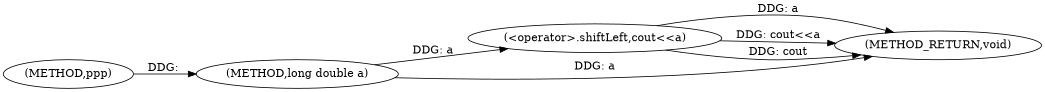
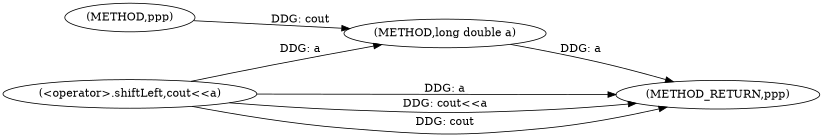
(938, 45) -> (718, 95)
(437, 57) -> (282, 63)
(165, 68) -> (300, 19)
